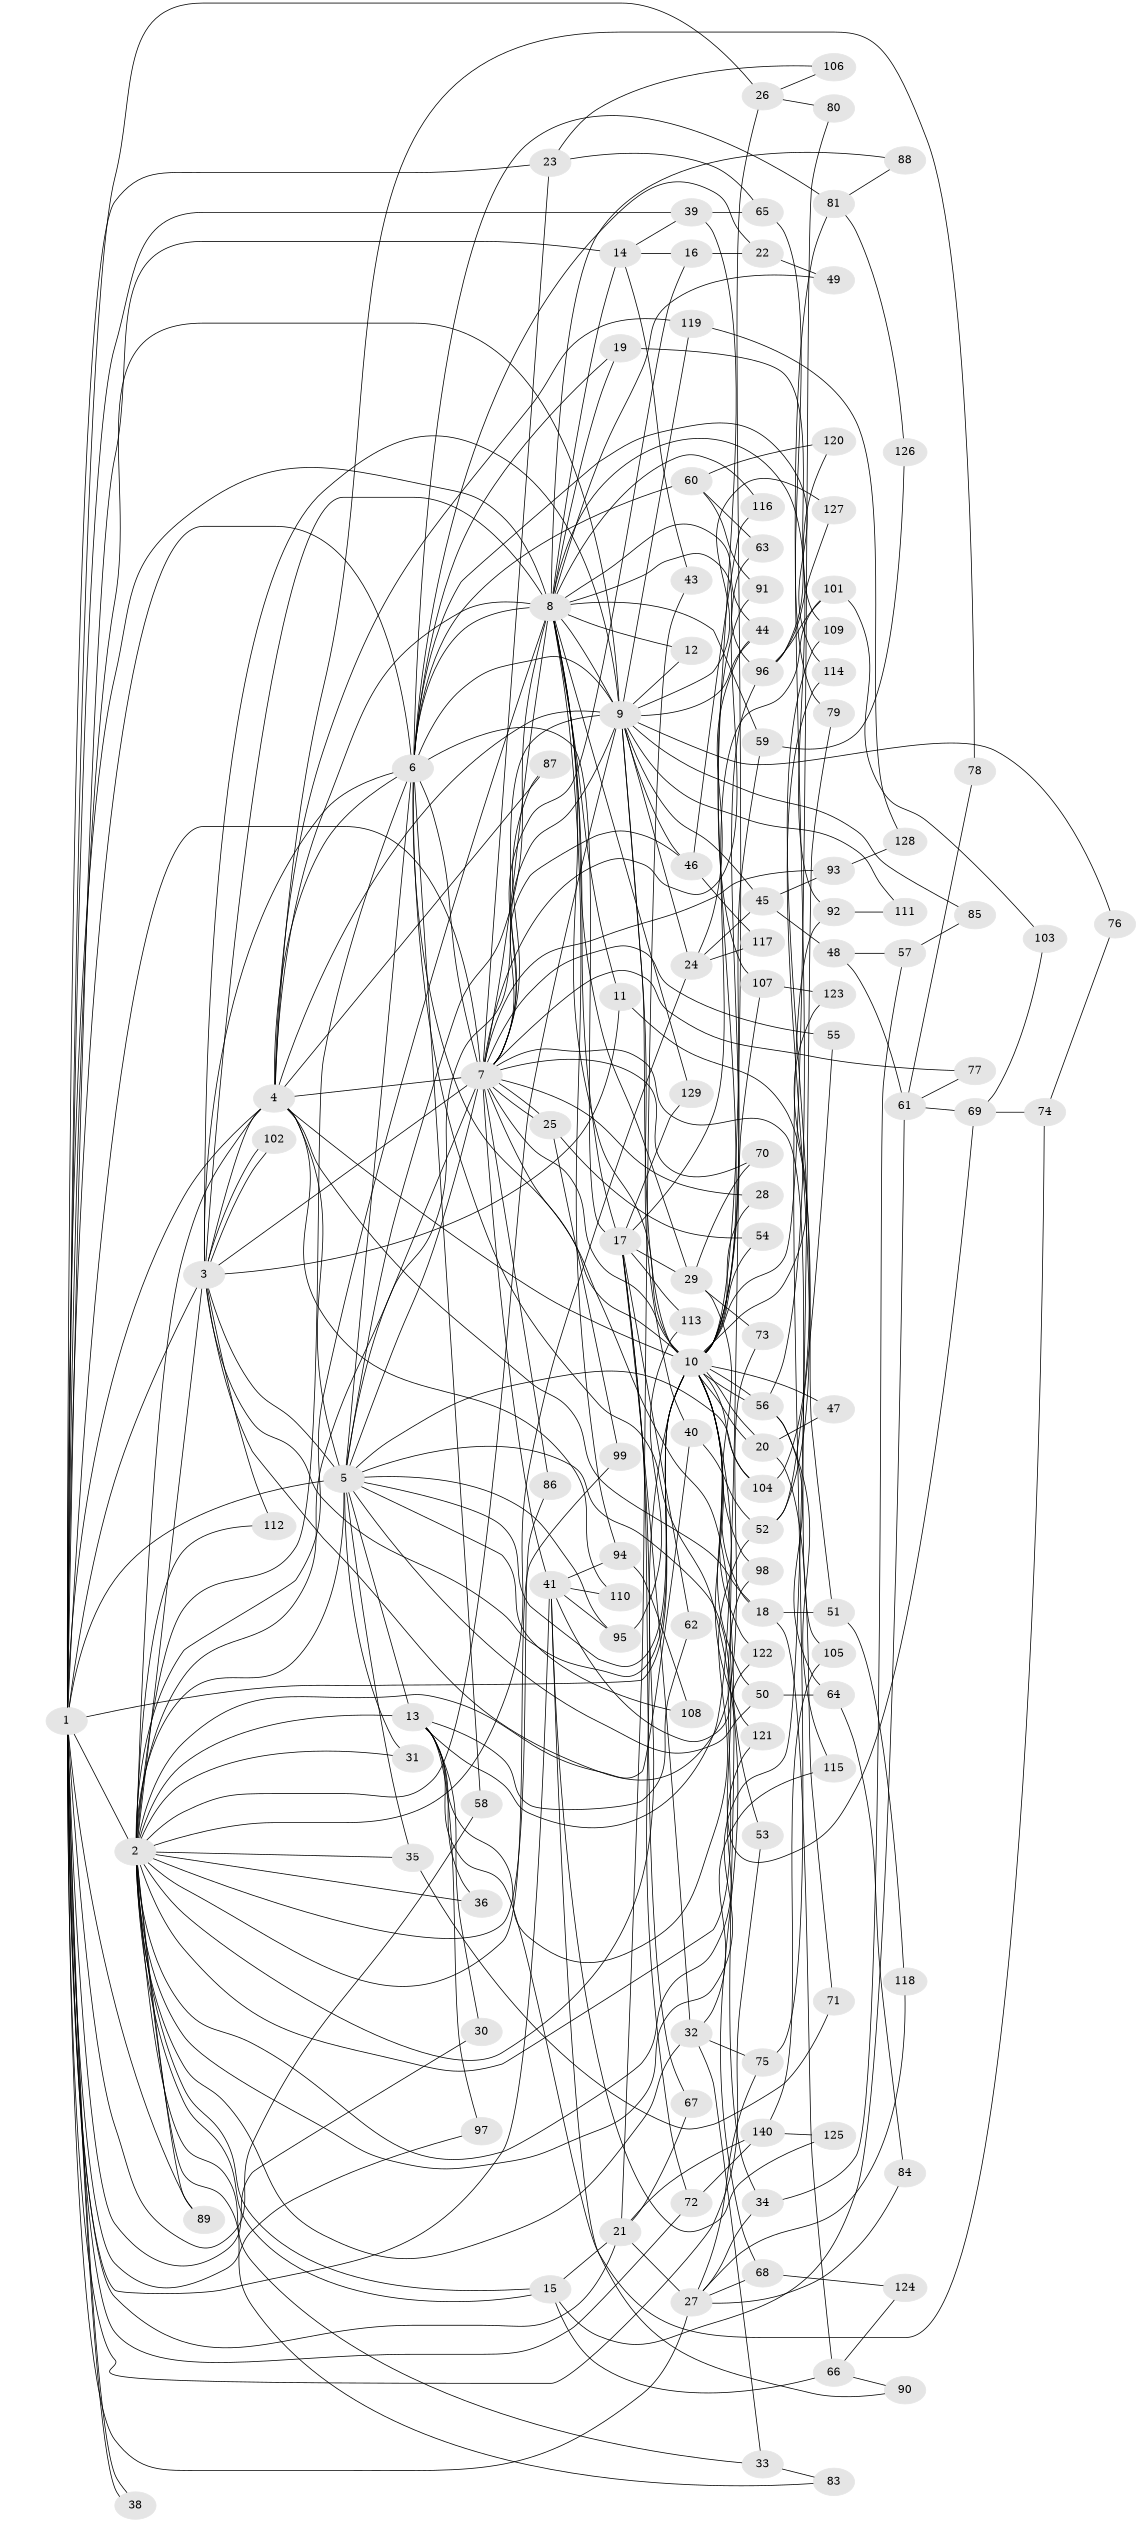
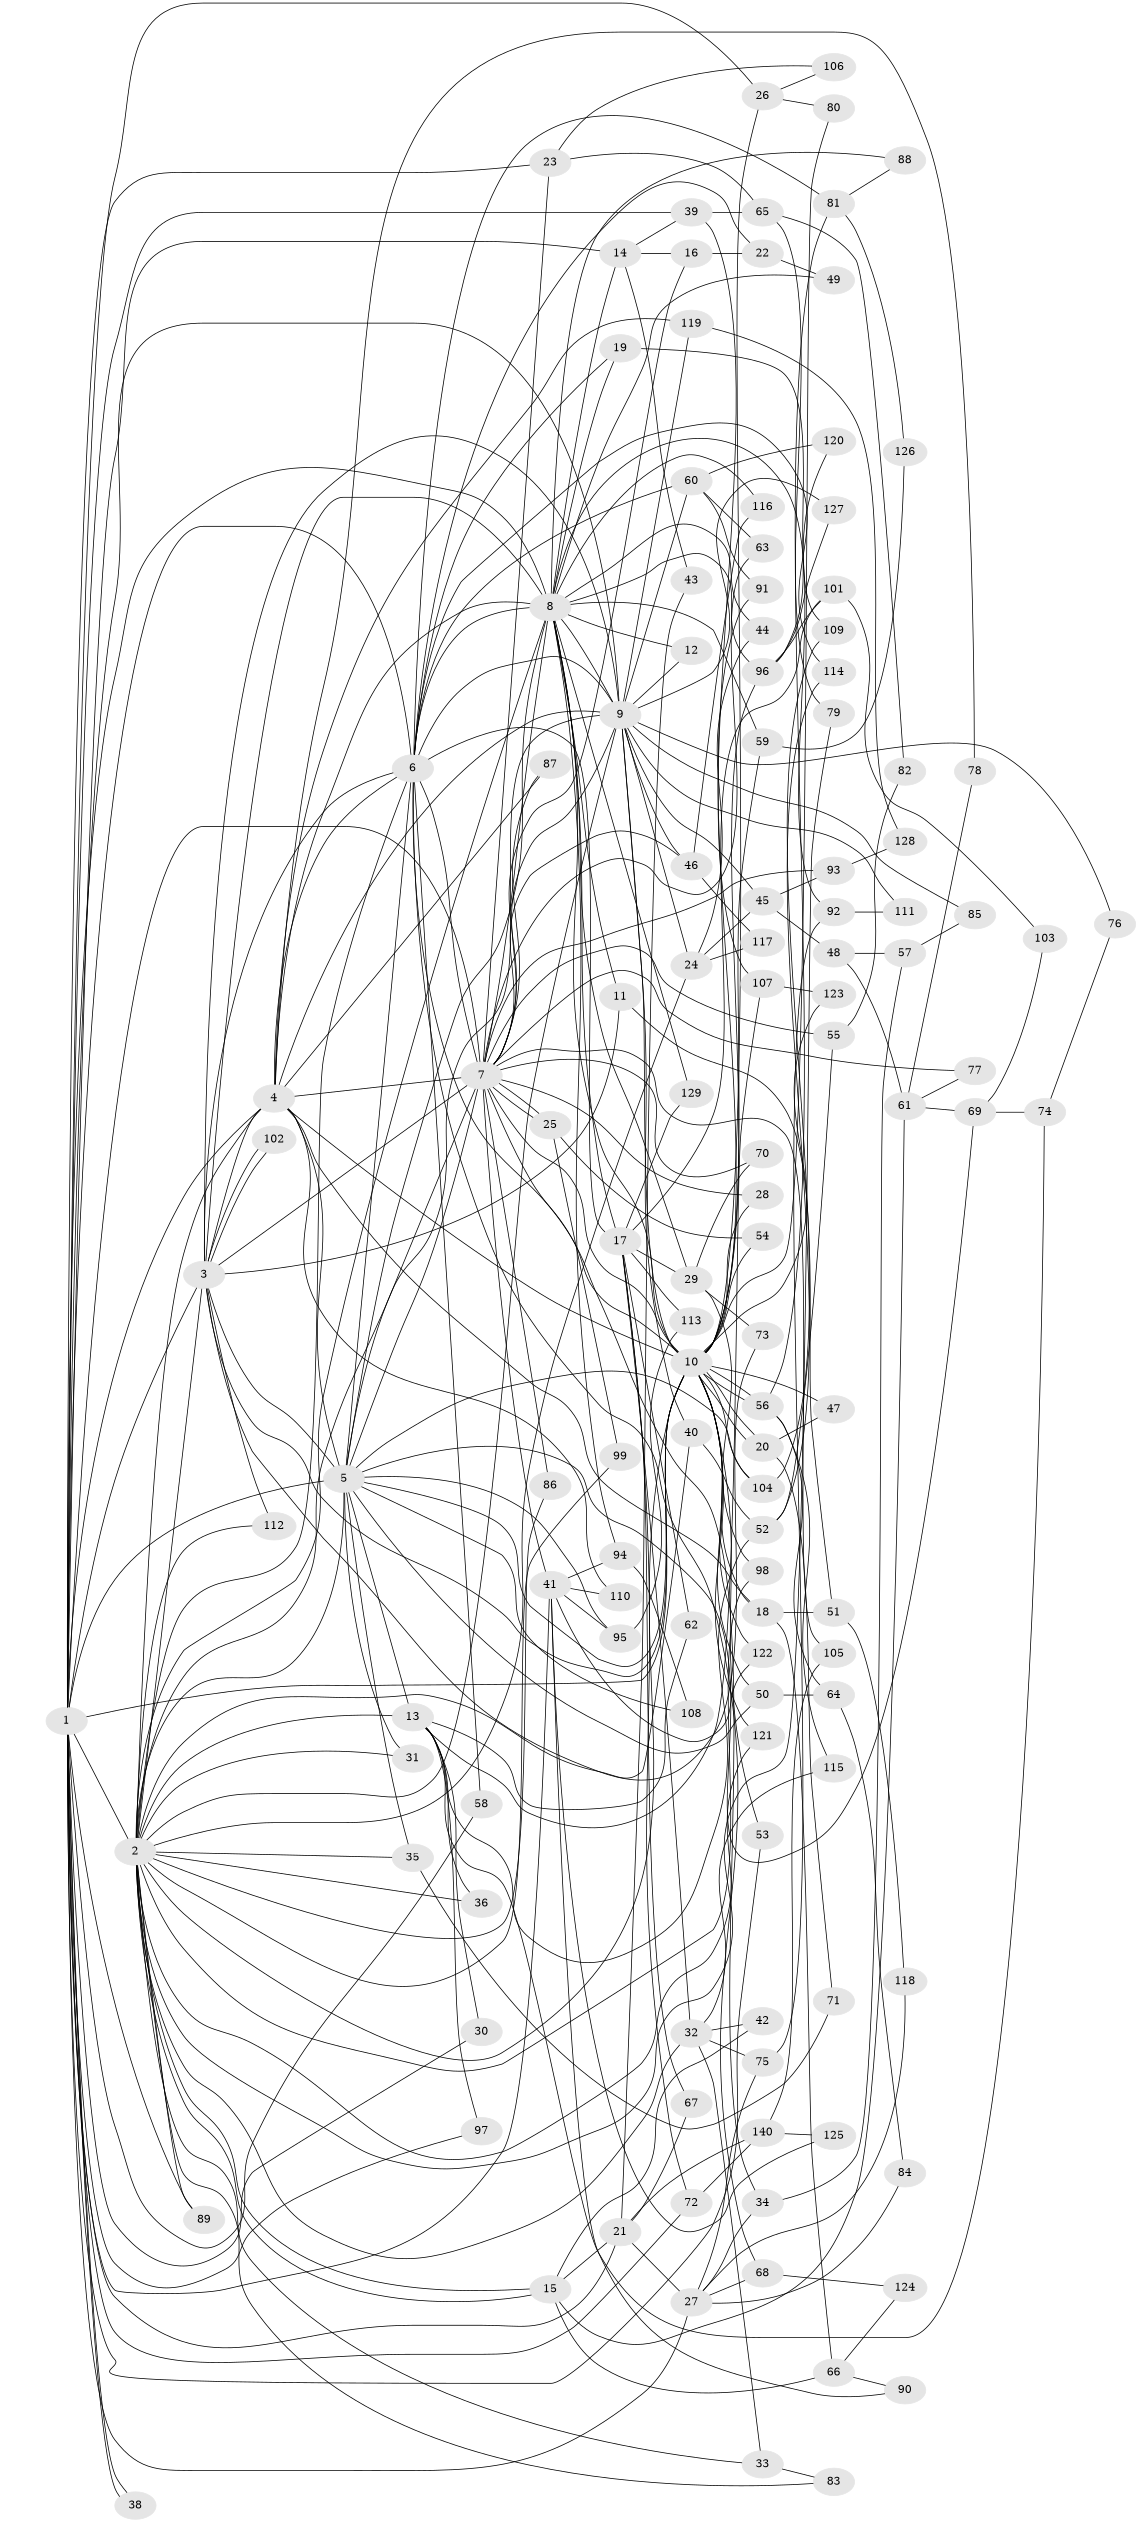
(707, 701) -> (656, 598)
none -> (905, 772)
none -> (763, 2021)
